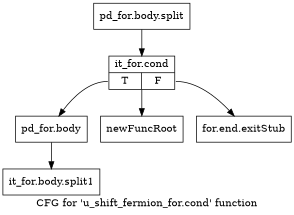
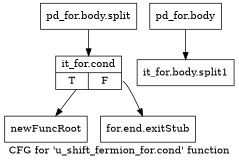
(83, 91) -> none
